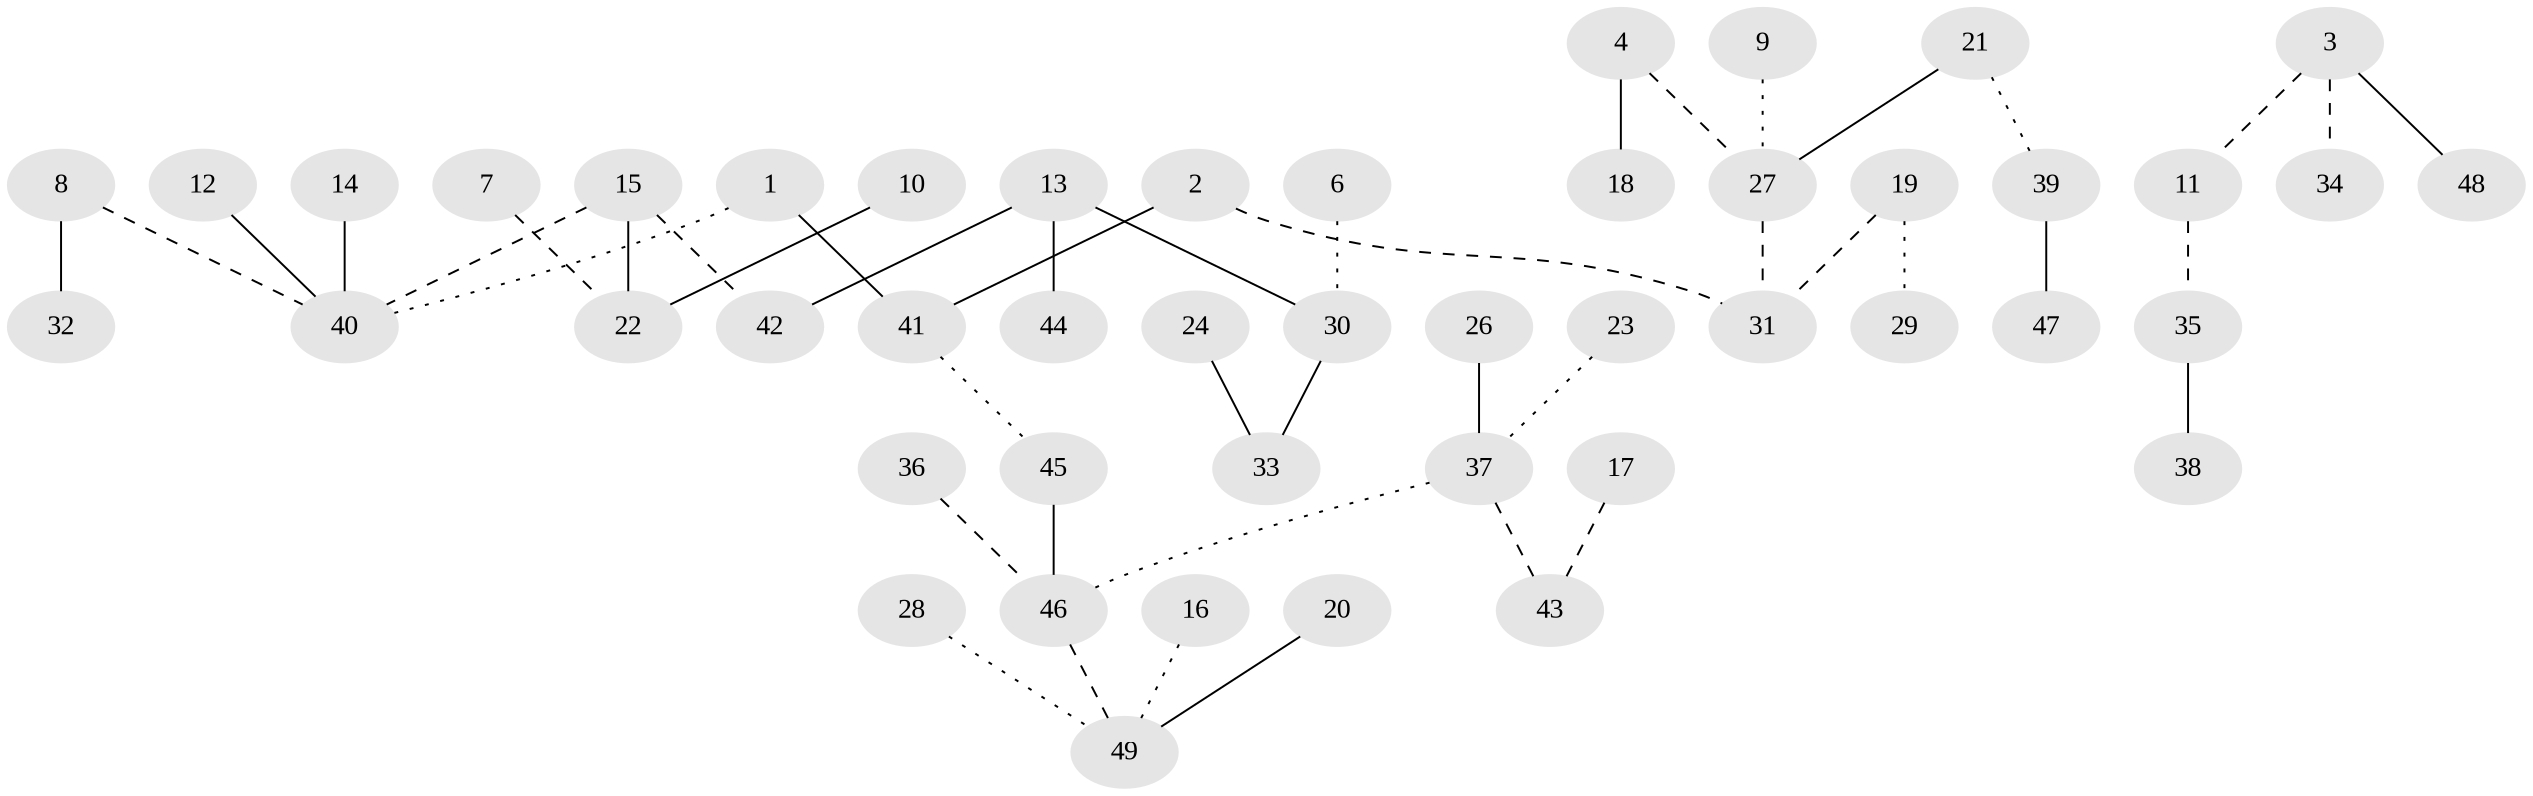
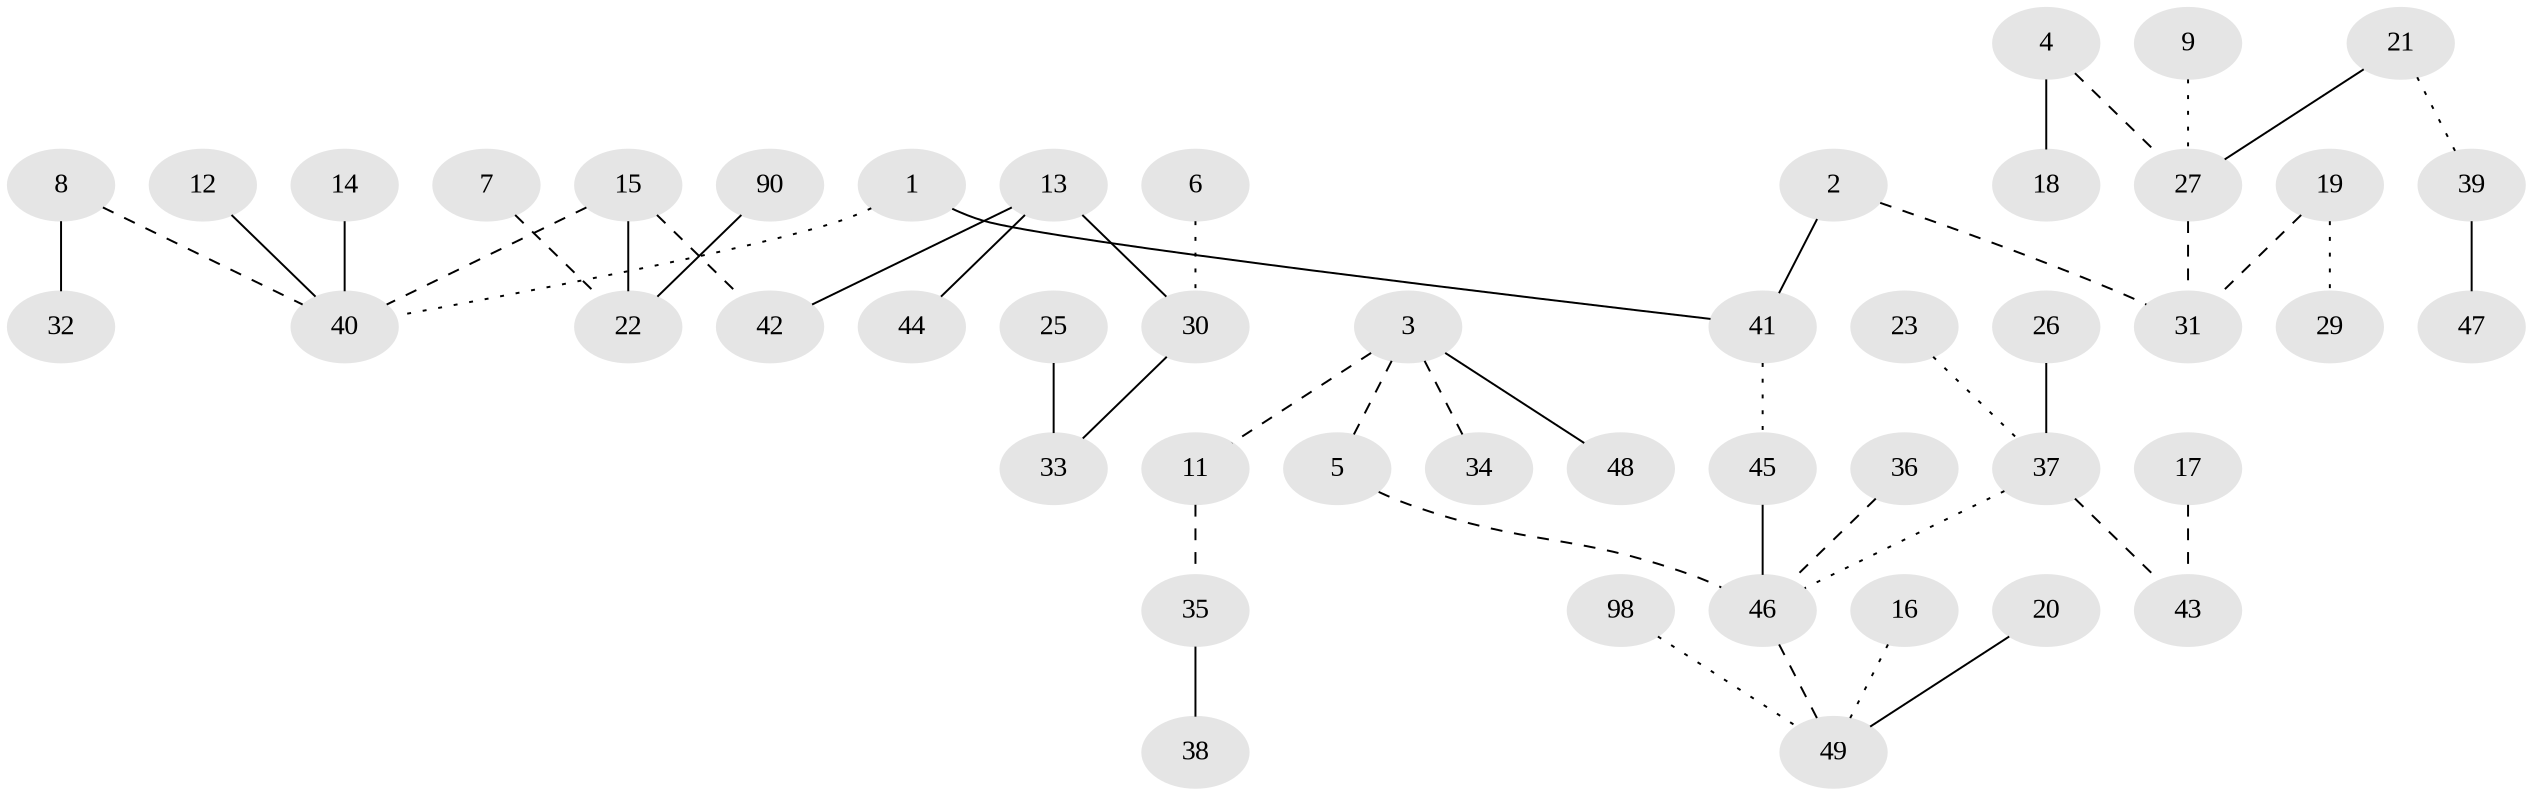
(912, 185) -> (770, 185)
(1195, 327) -> (1054, 327)
none -> (1337, 469)
(912, 611) -> (1621, 611)
